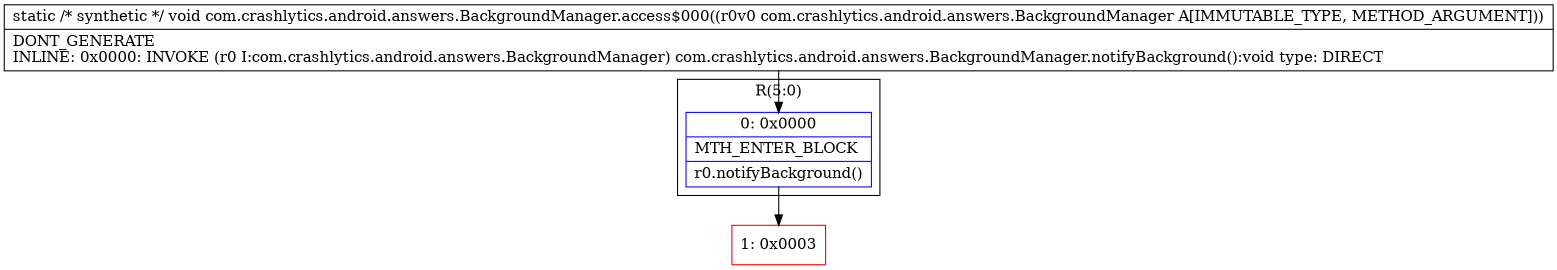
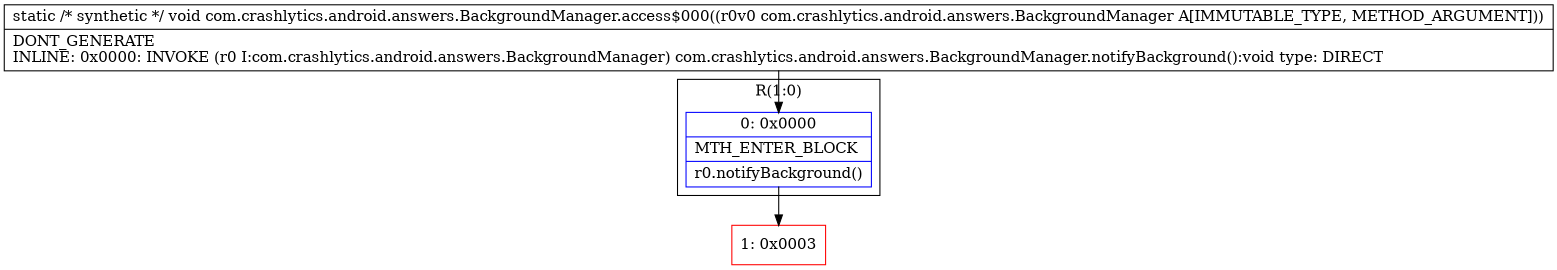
(779, 92) -> (779, 92)
